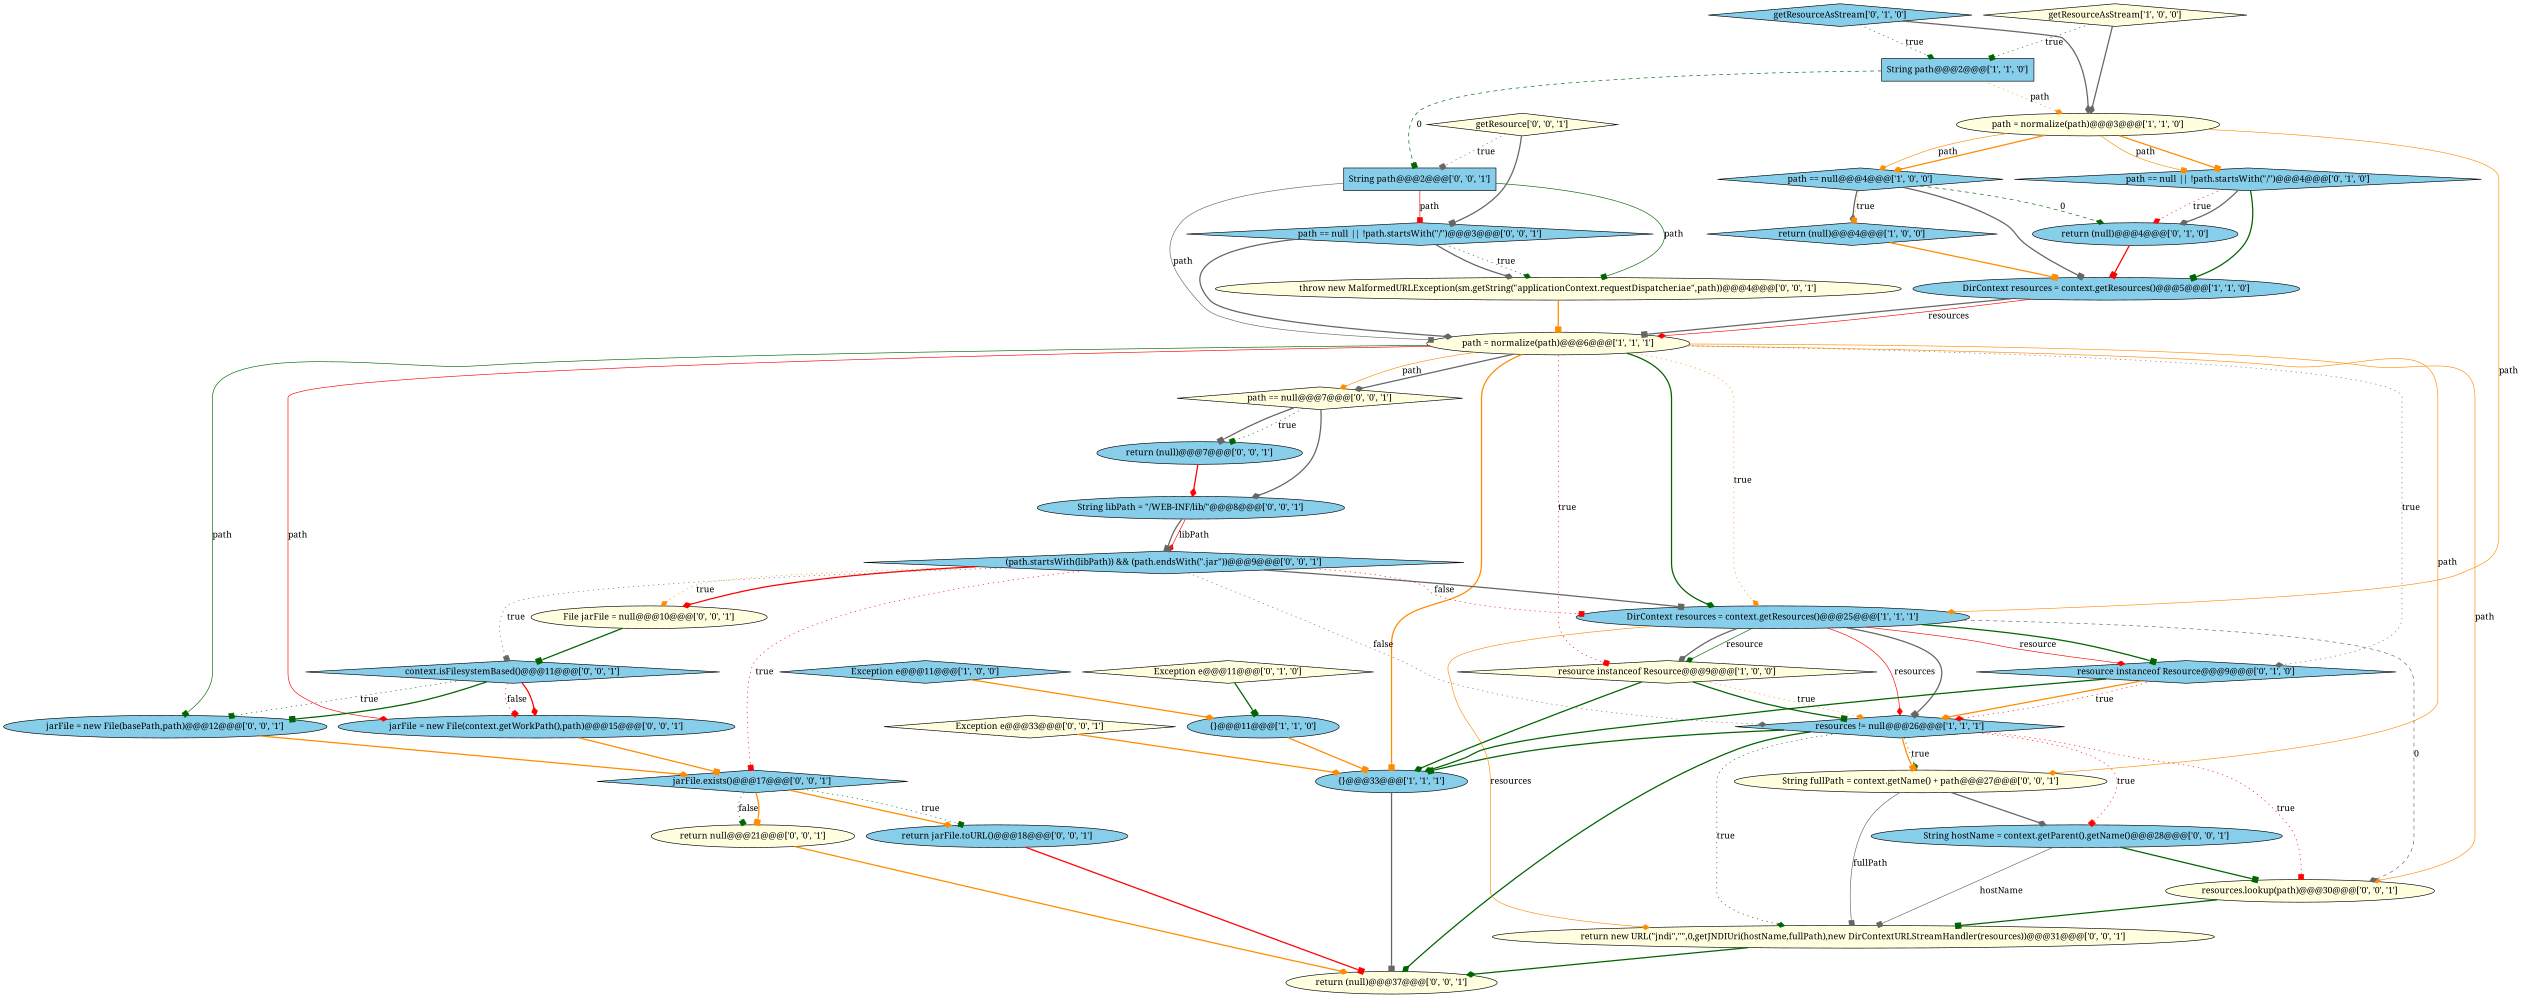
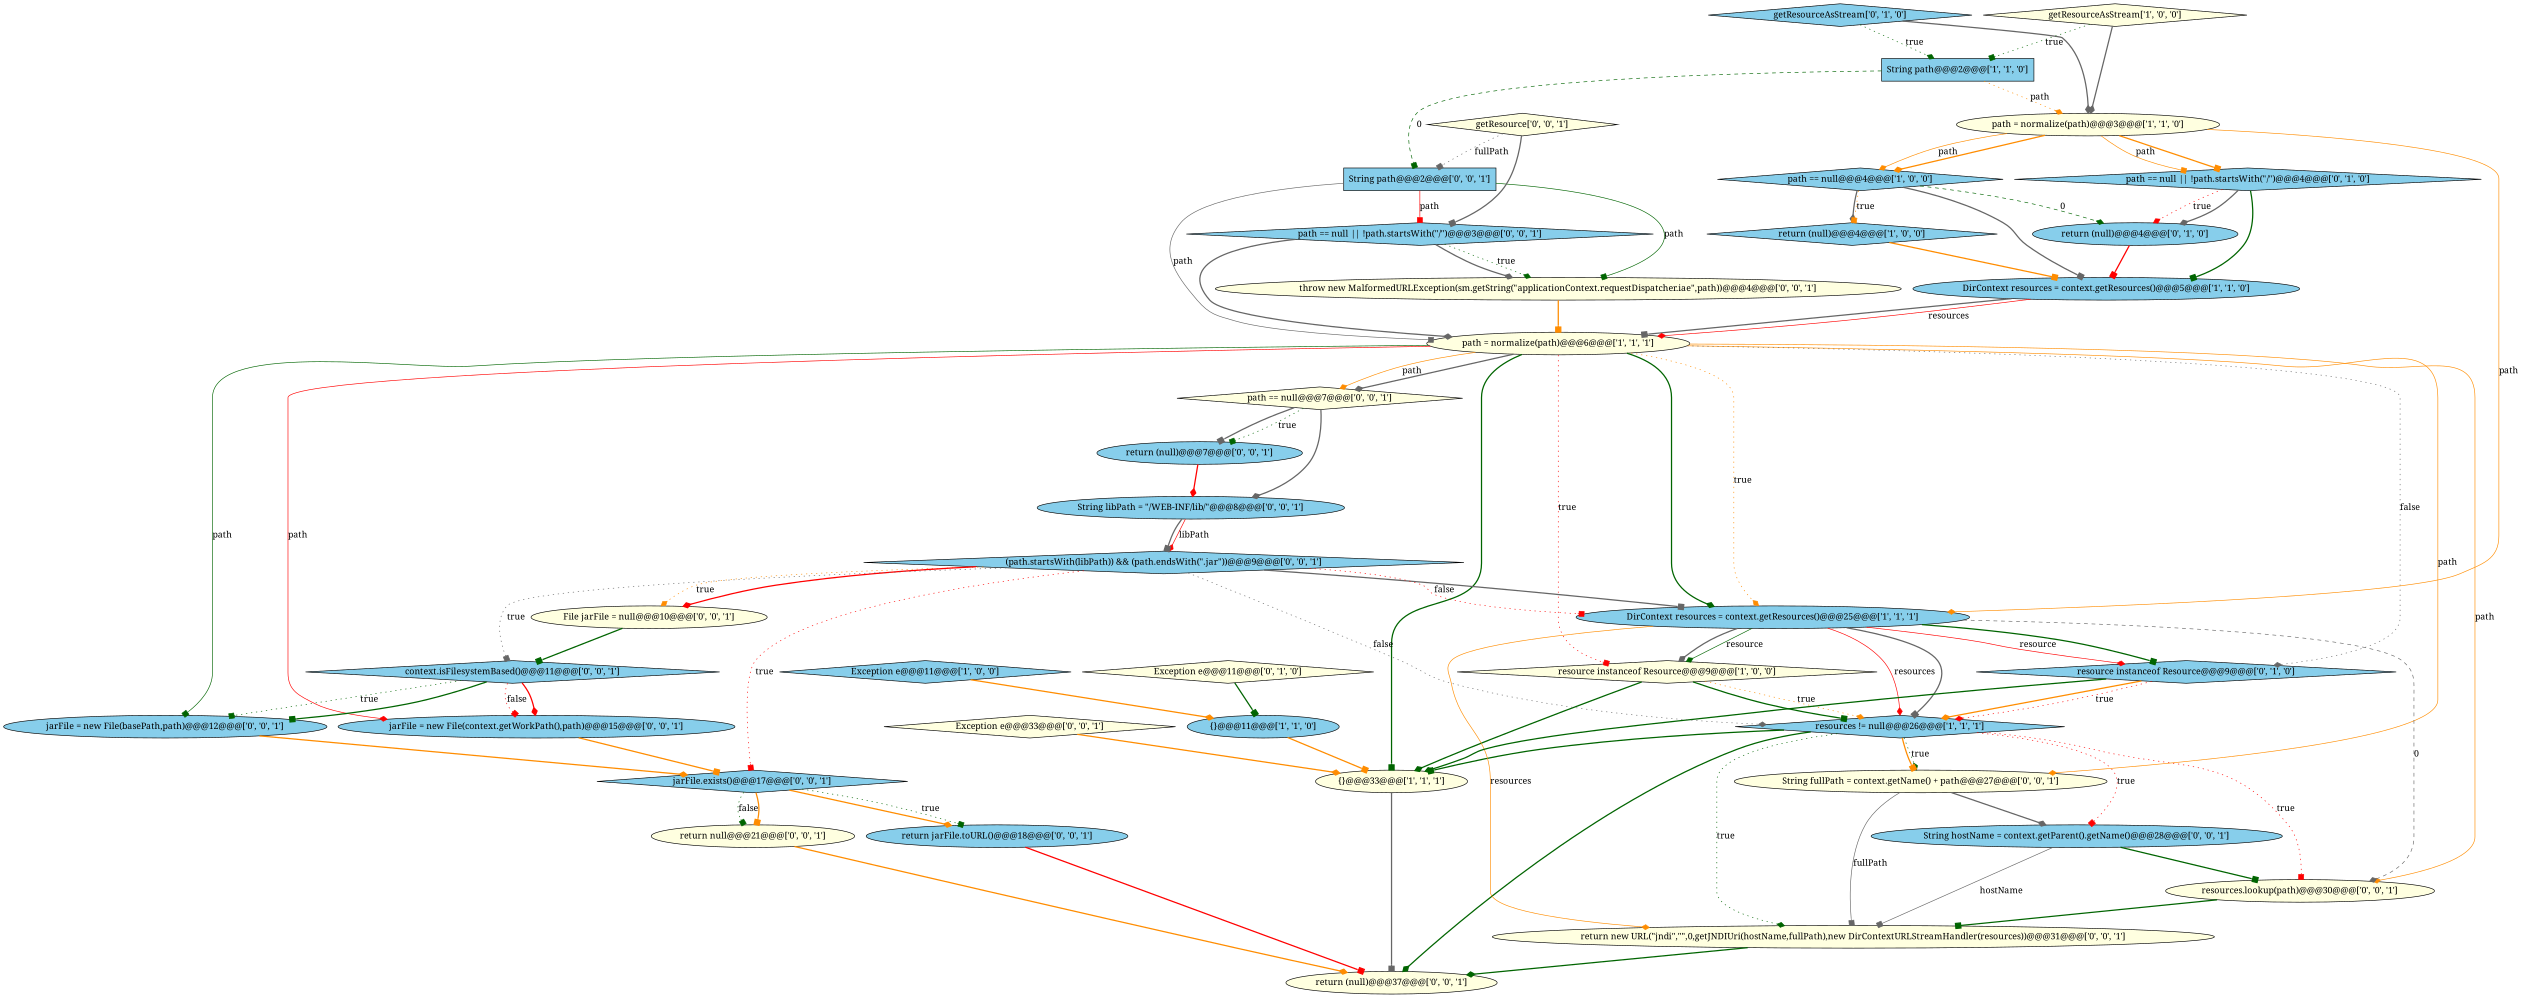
(1486, 152) -> (1492, 152)
(2411, 508) -> (2410, 508)
(1479, 574) -> (1479, 574)
(1392, 781) -> (1392, 781)
